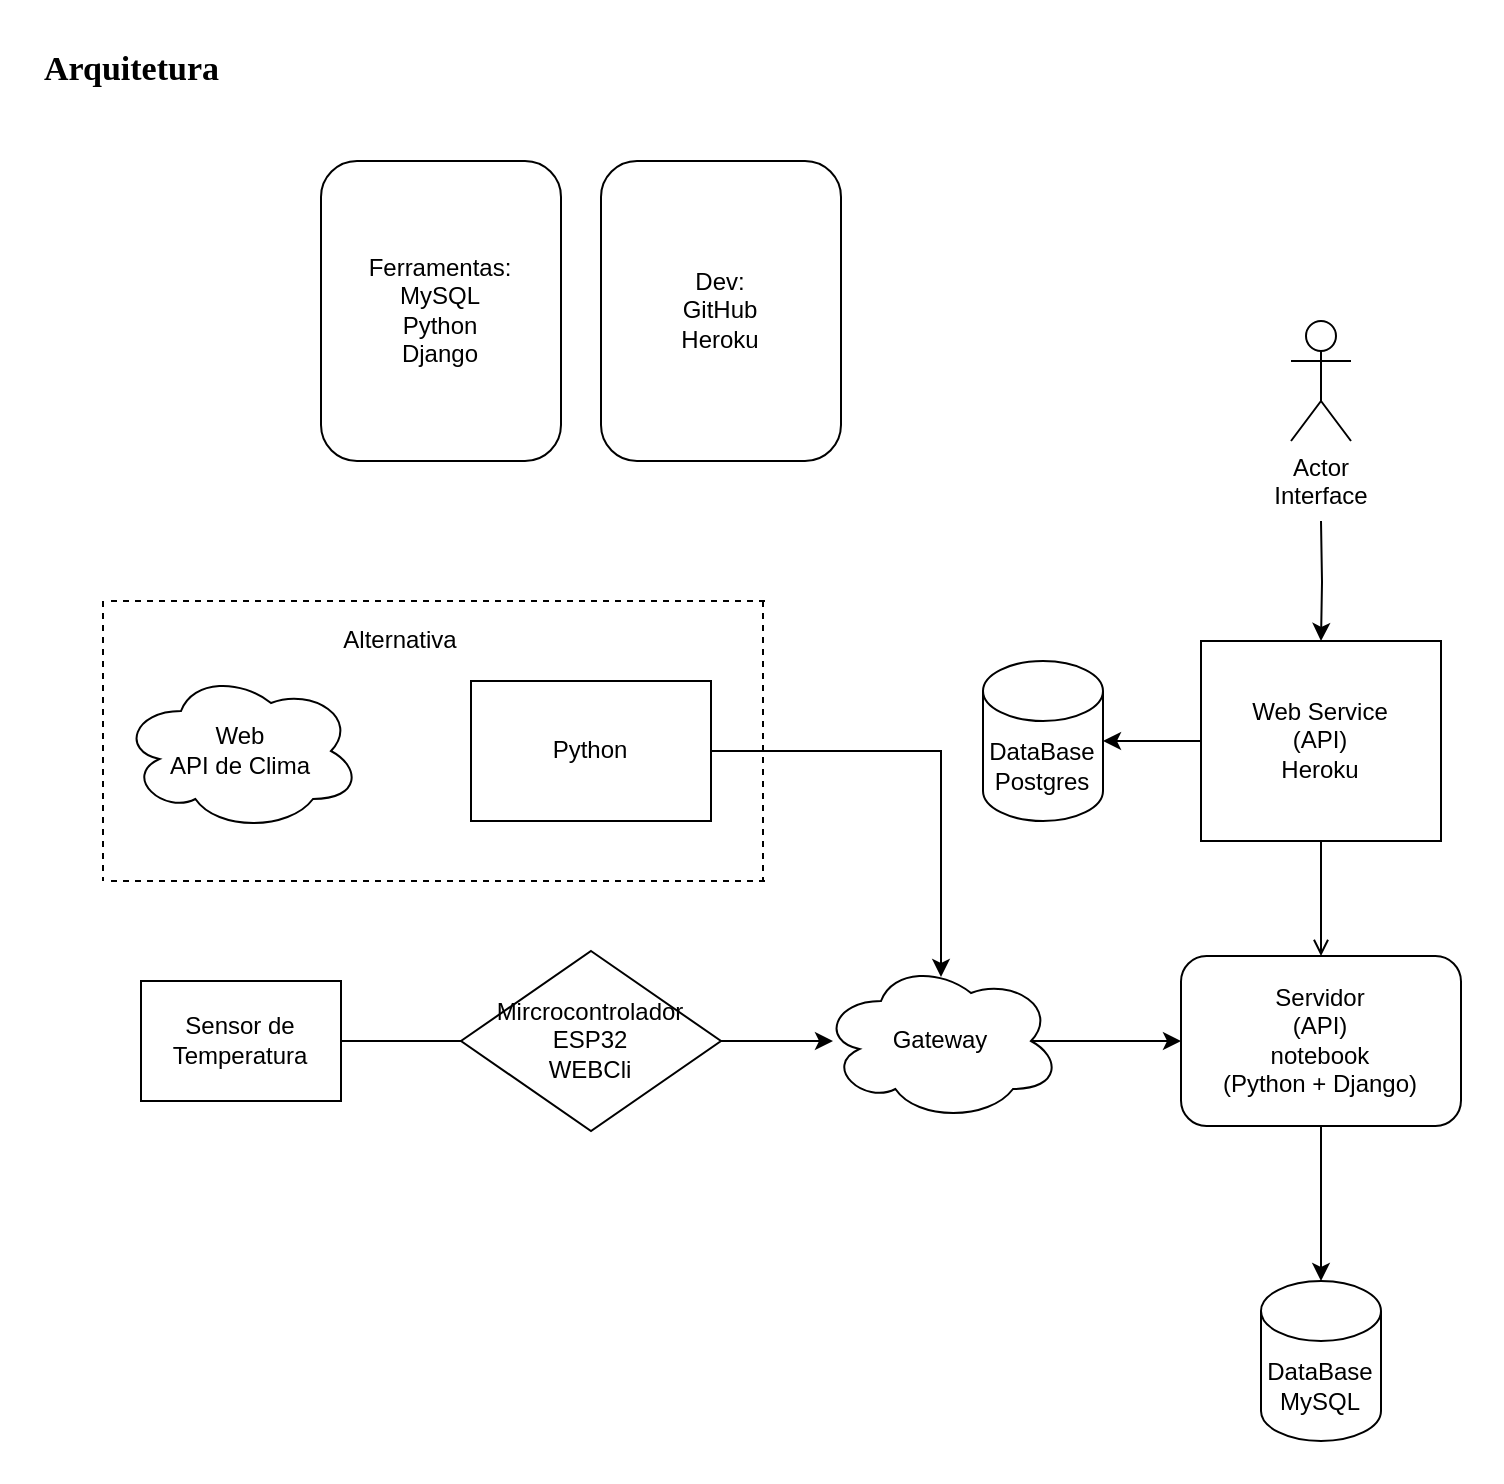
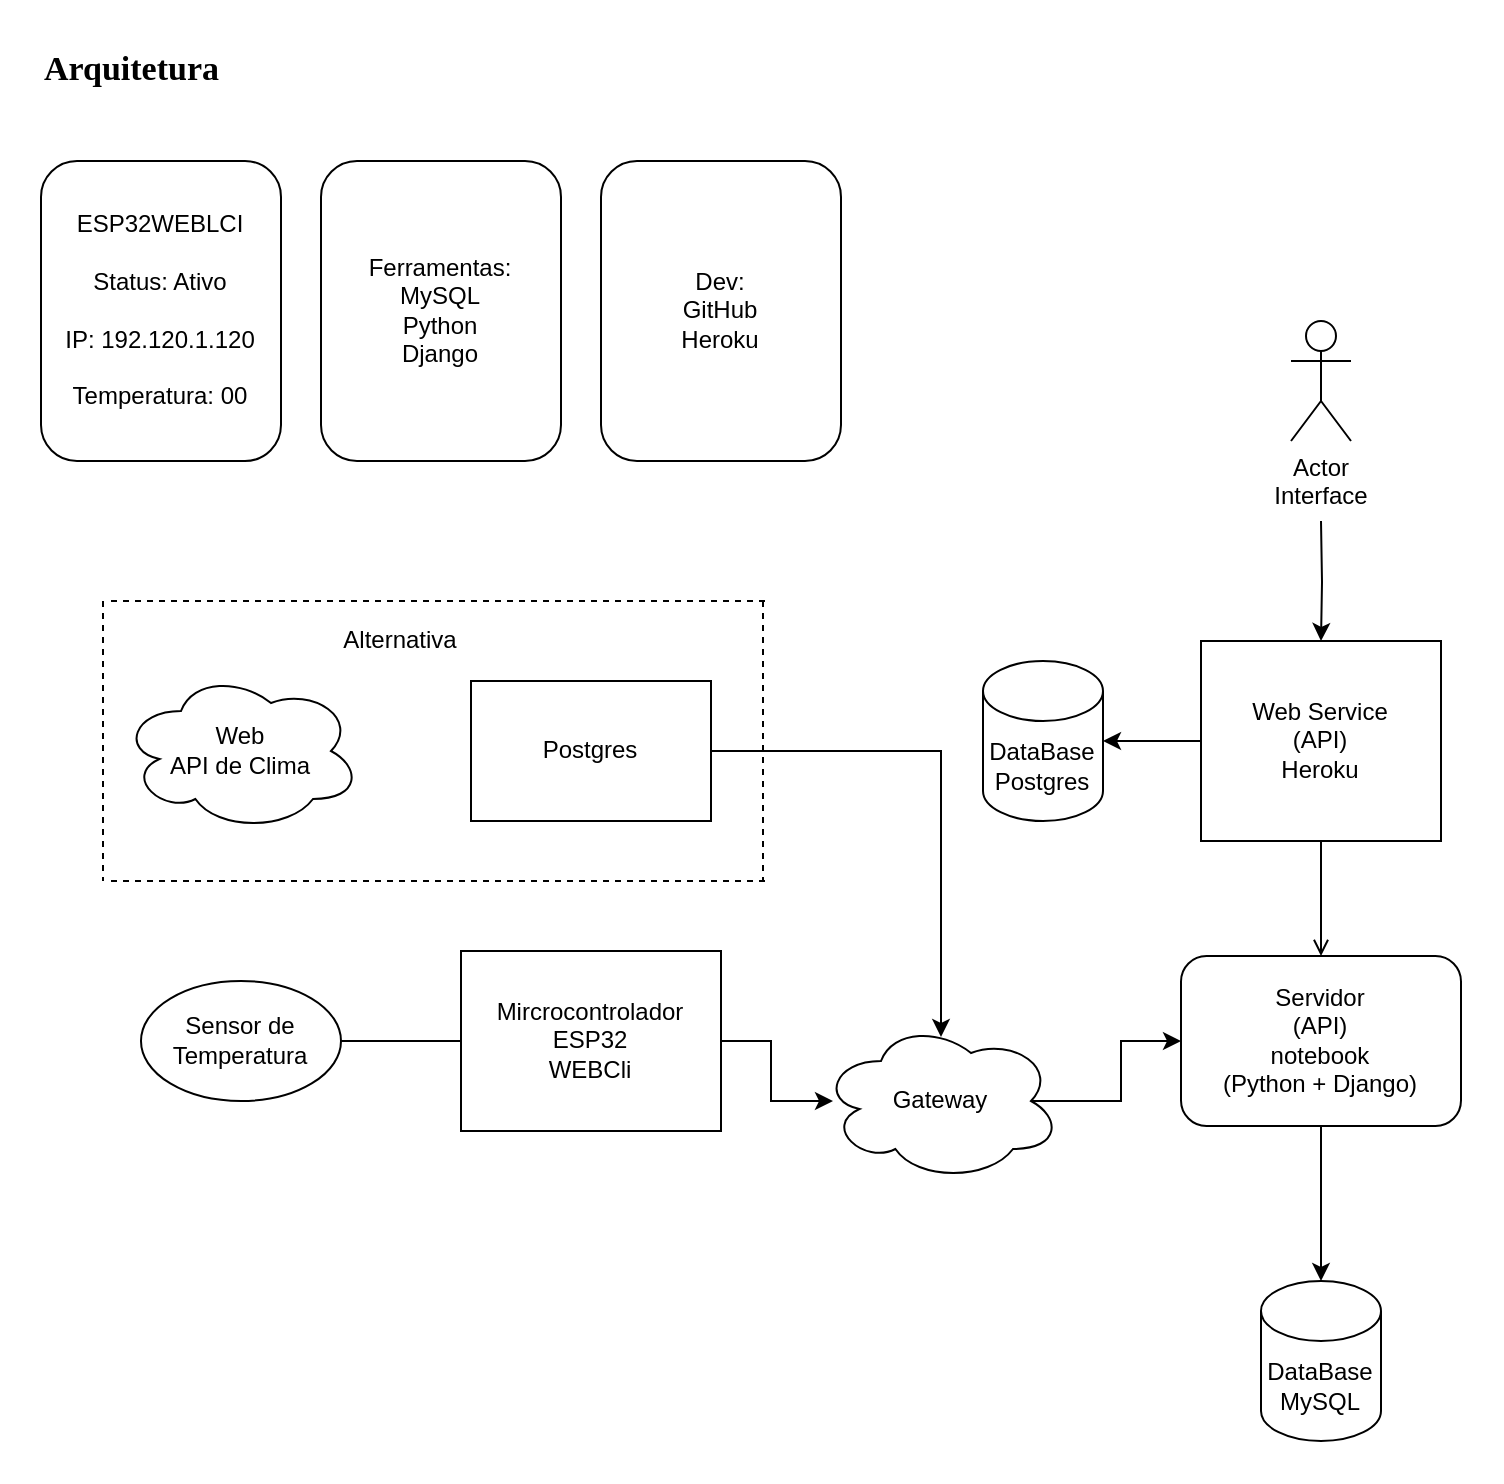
none -> (161, 311)
(591, 751) -> (591, 751)
(241, 1041) -> (241, 1041)
(591, 1041) -> (591, 1041)
(941, 1041) -> (941, 1101)
